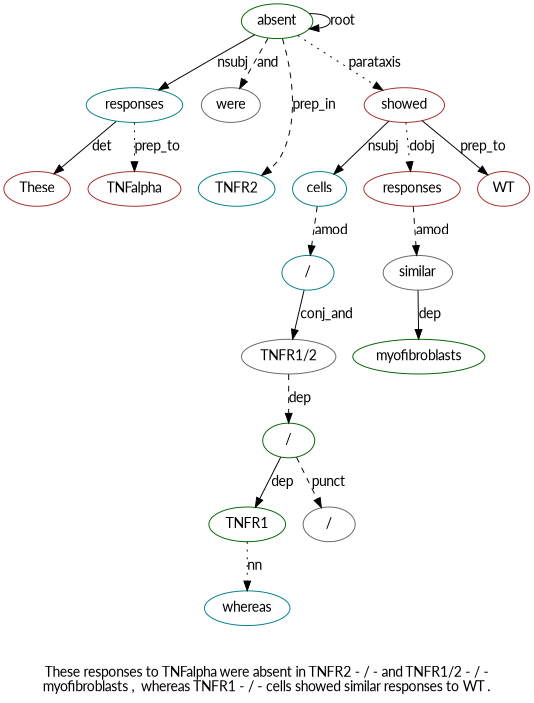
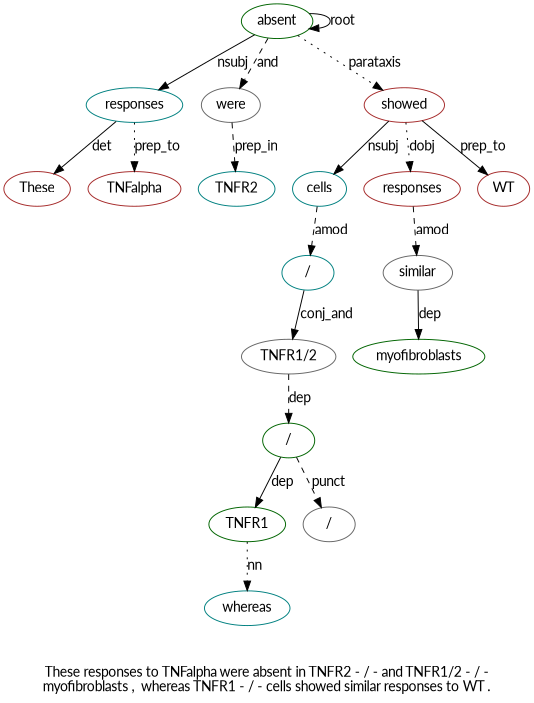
(292, 107) -> (233, 142)
